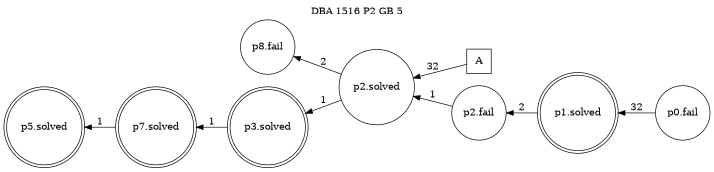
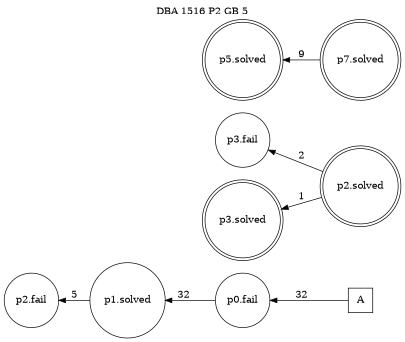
(268, 47) -> (243, 140)
(443, 70) -> (313, 300)
(377, 87) -> (361, 186)
(436, 102) -> none
(522, 108) -> (74, 295)
(578, 113) -> (128, 300)
(100, 122) -> (302, 55)
(215, 127) -> none
